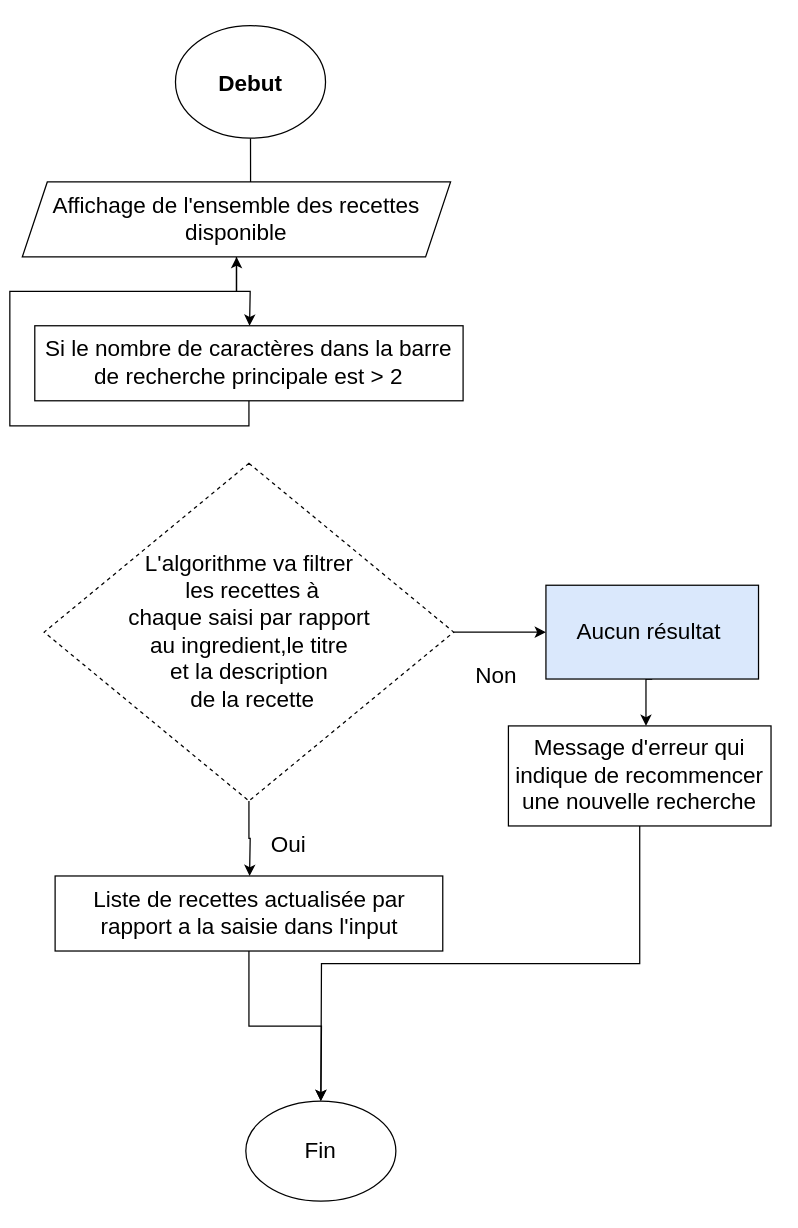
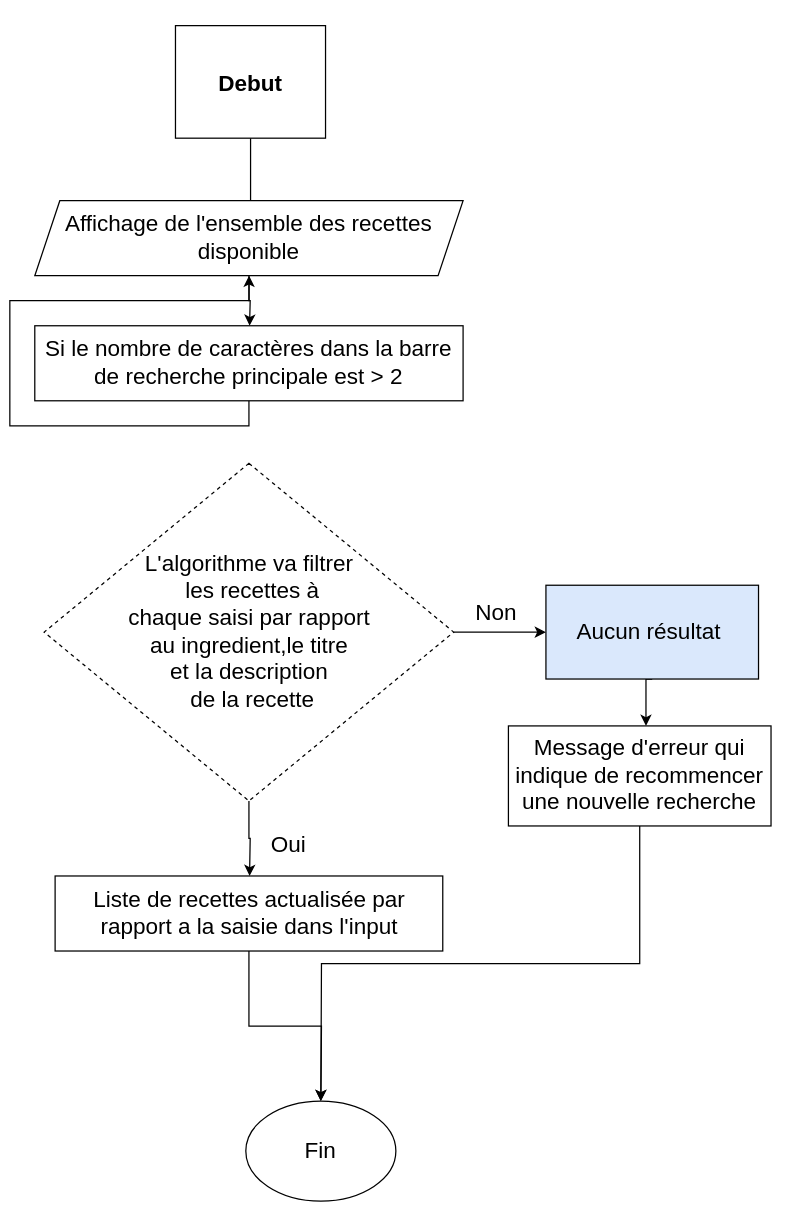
(250, 82) -> (250, 82)
(236, 219) -> (249, 238)
(496, 676) -> (496, 613)
